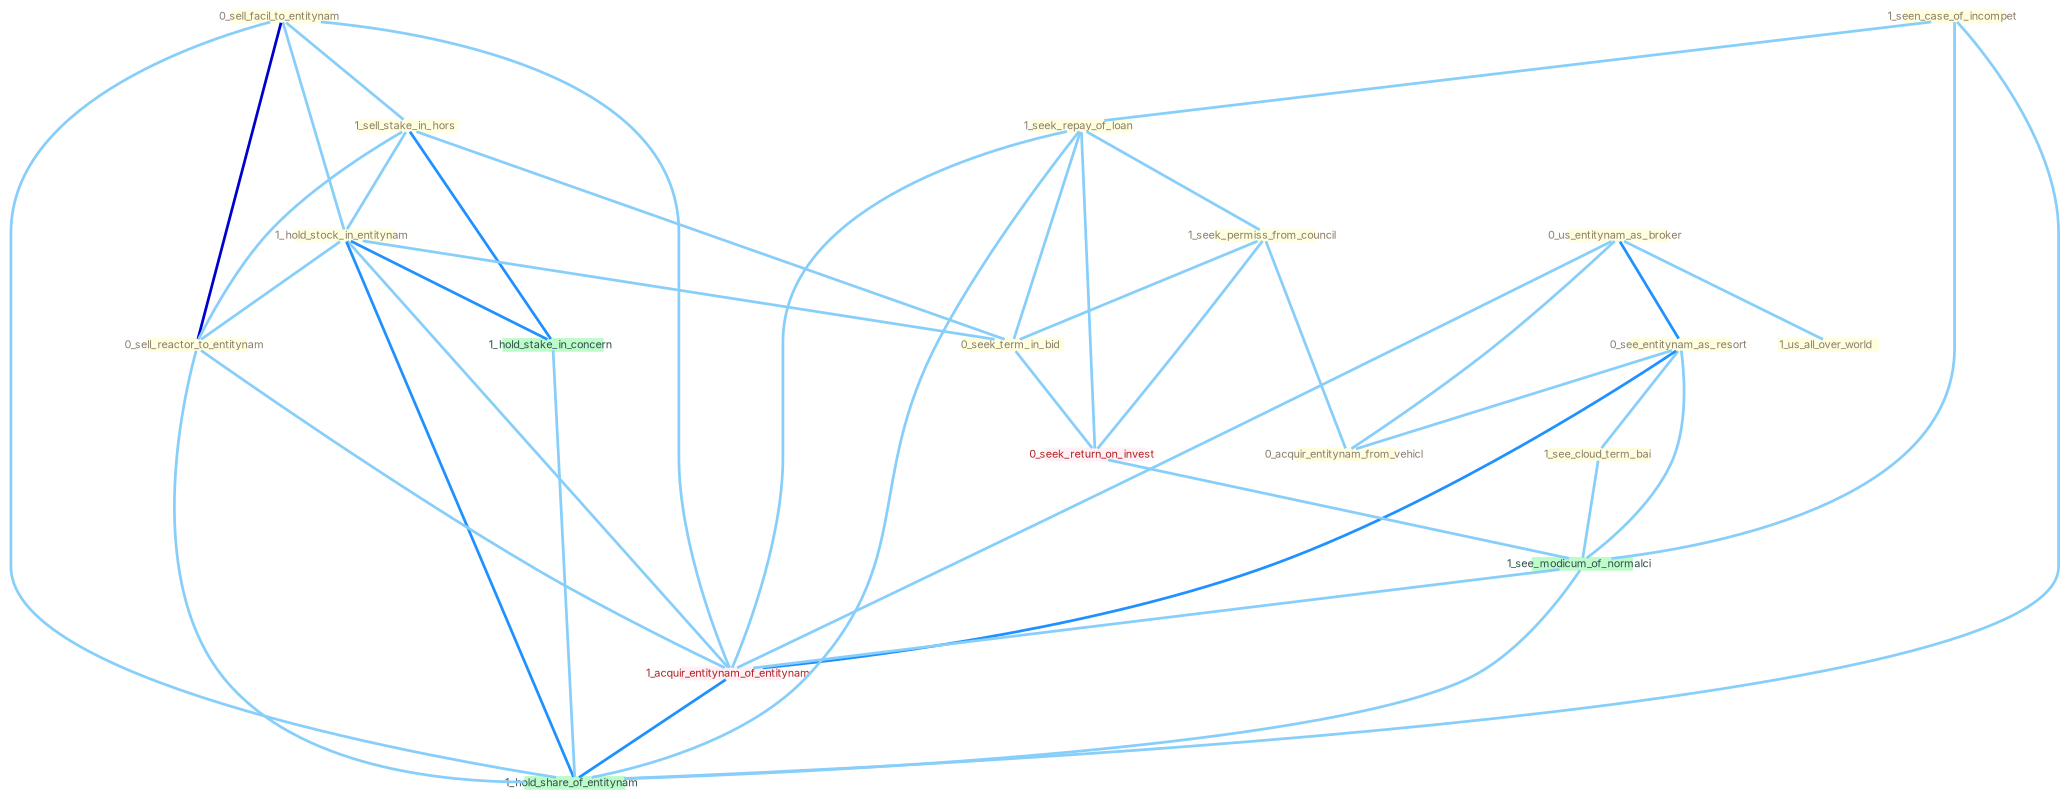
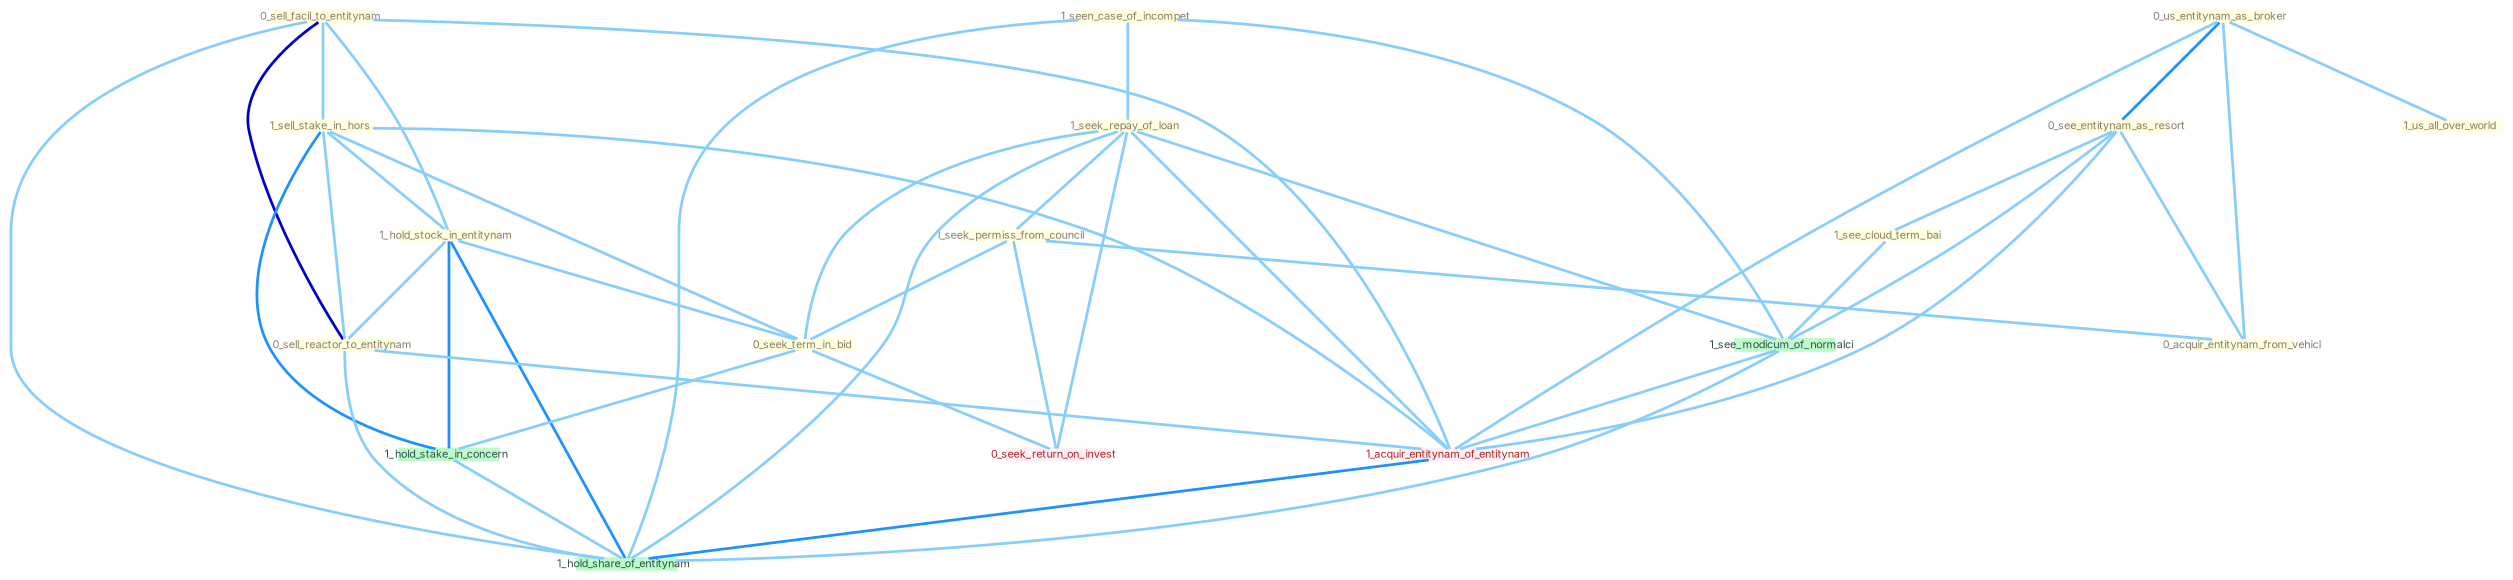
none -> (627, 400)
(538, 454) -> (942, 189)
(1339, 509) -> (1457, 235)
(1242, 575) -> (1833, 361)
